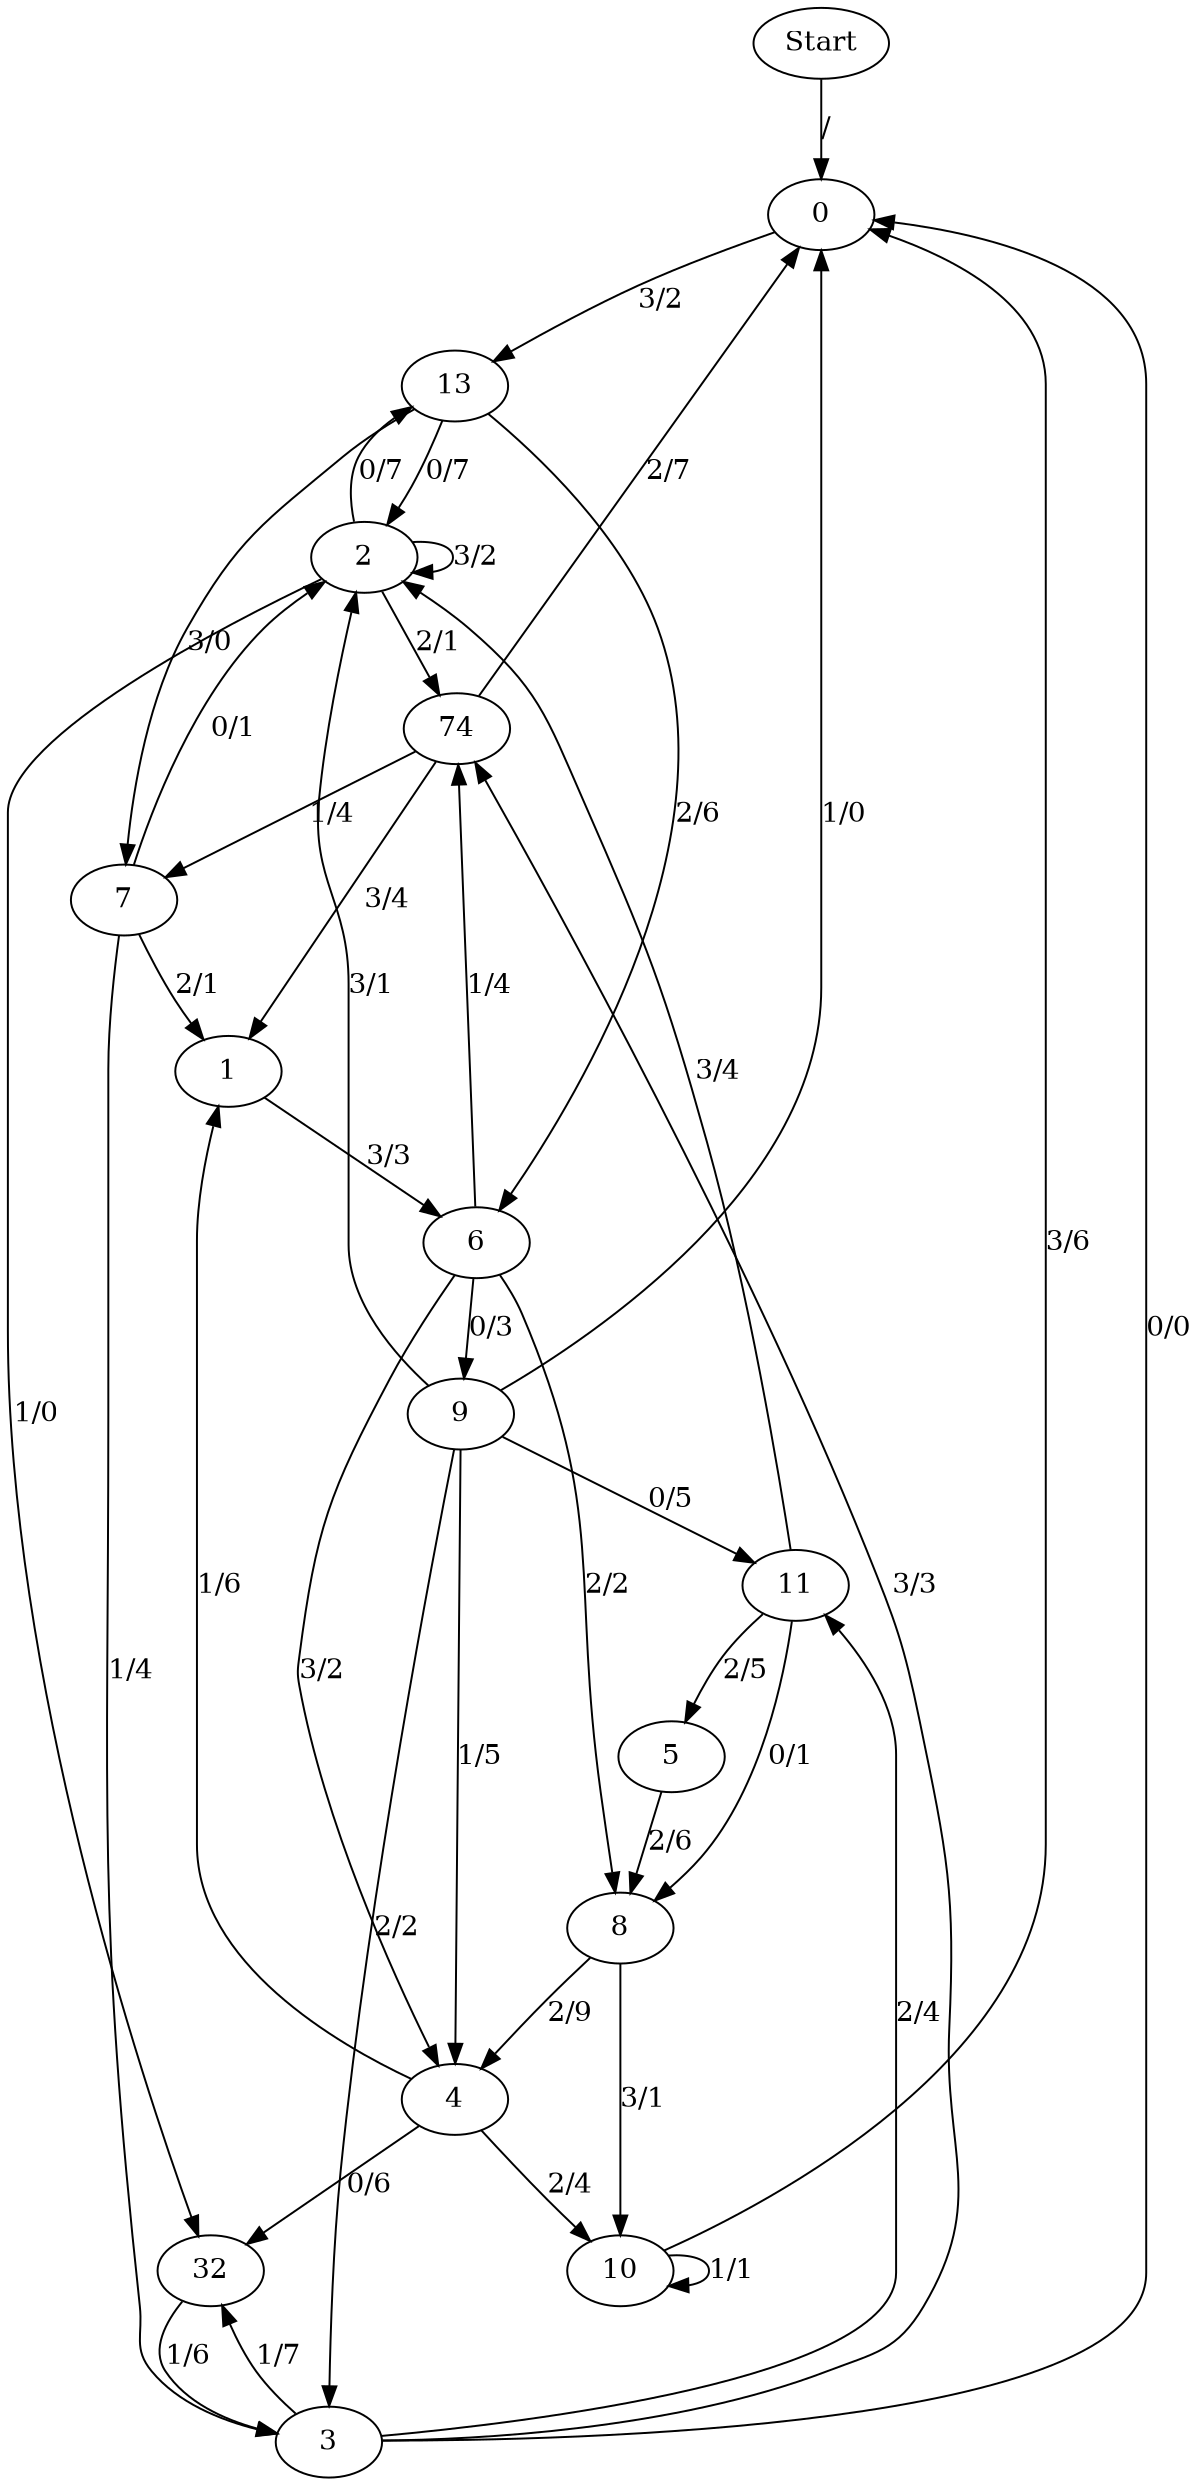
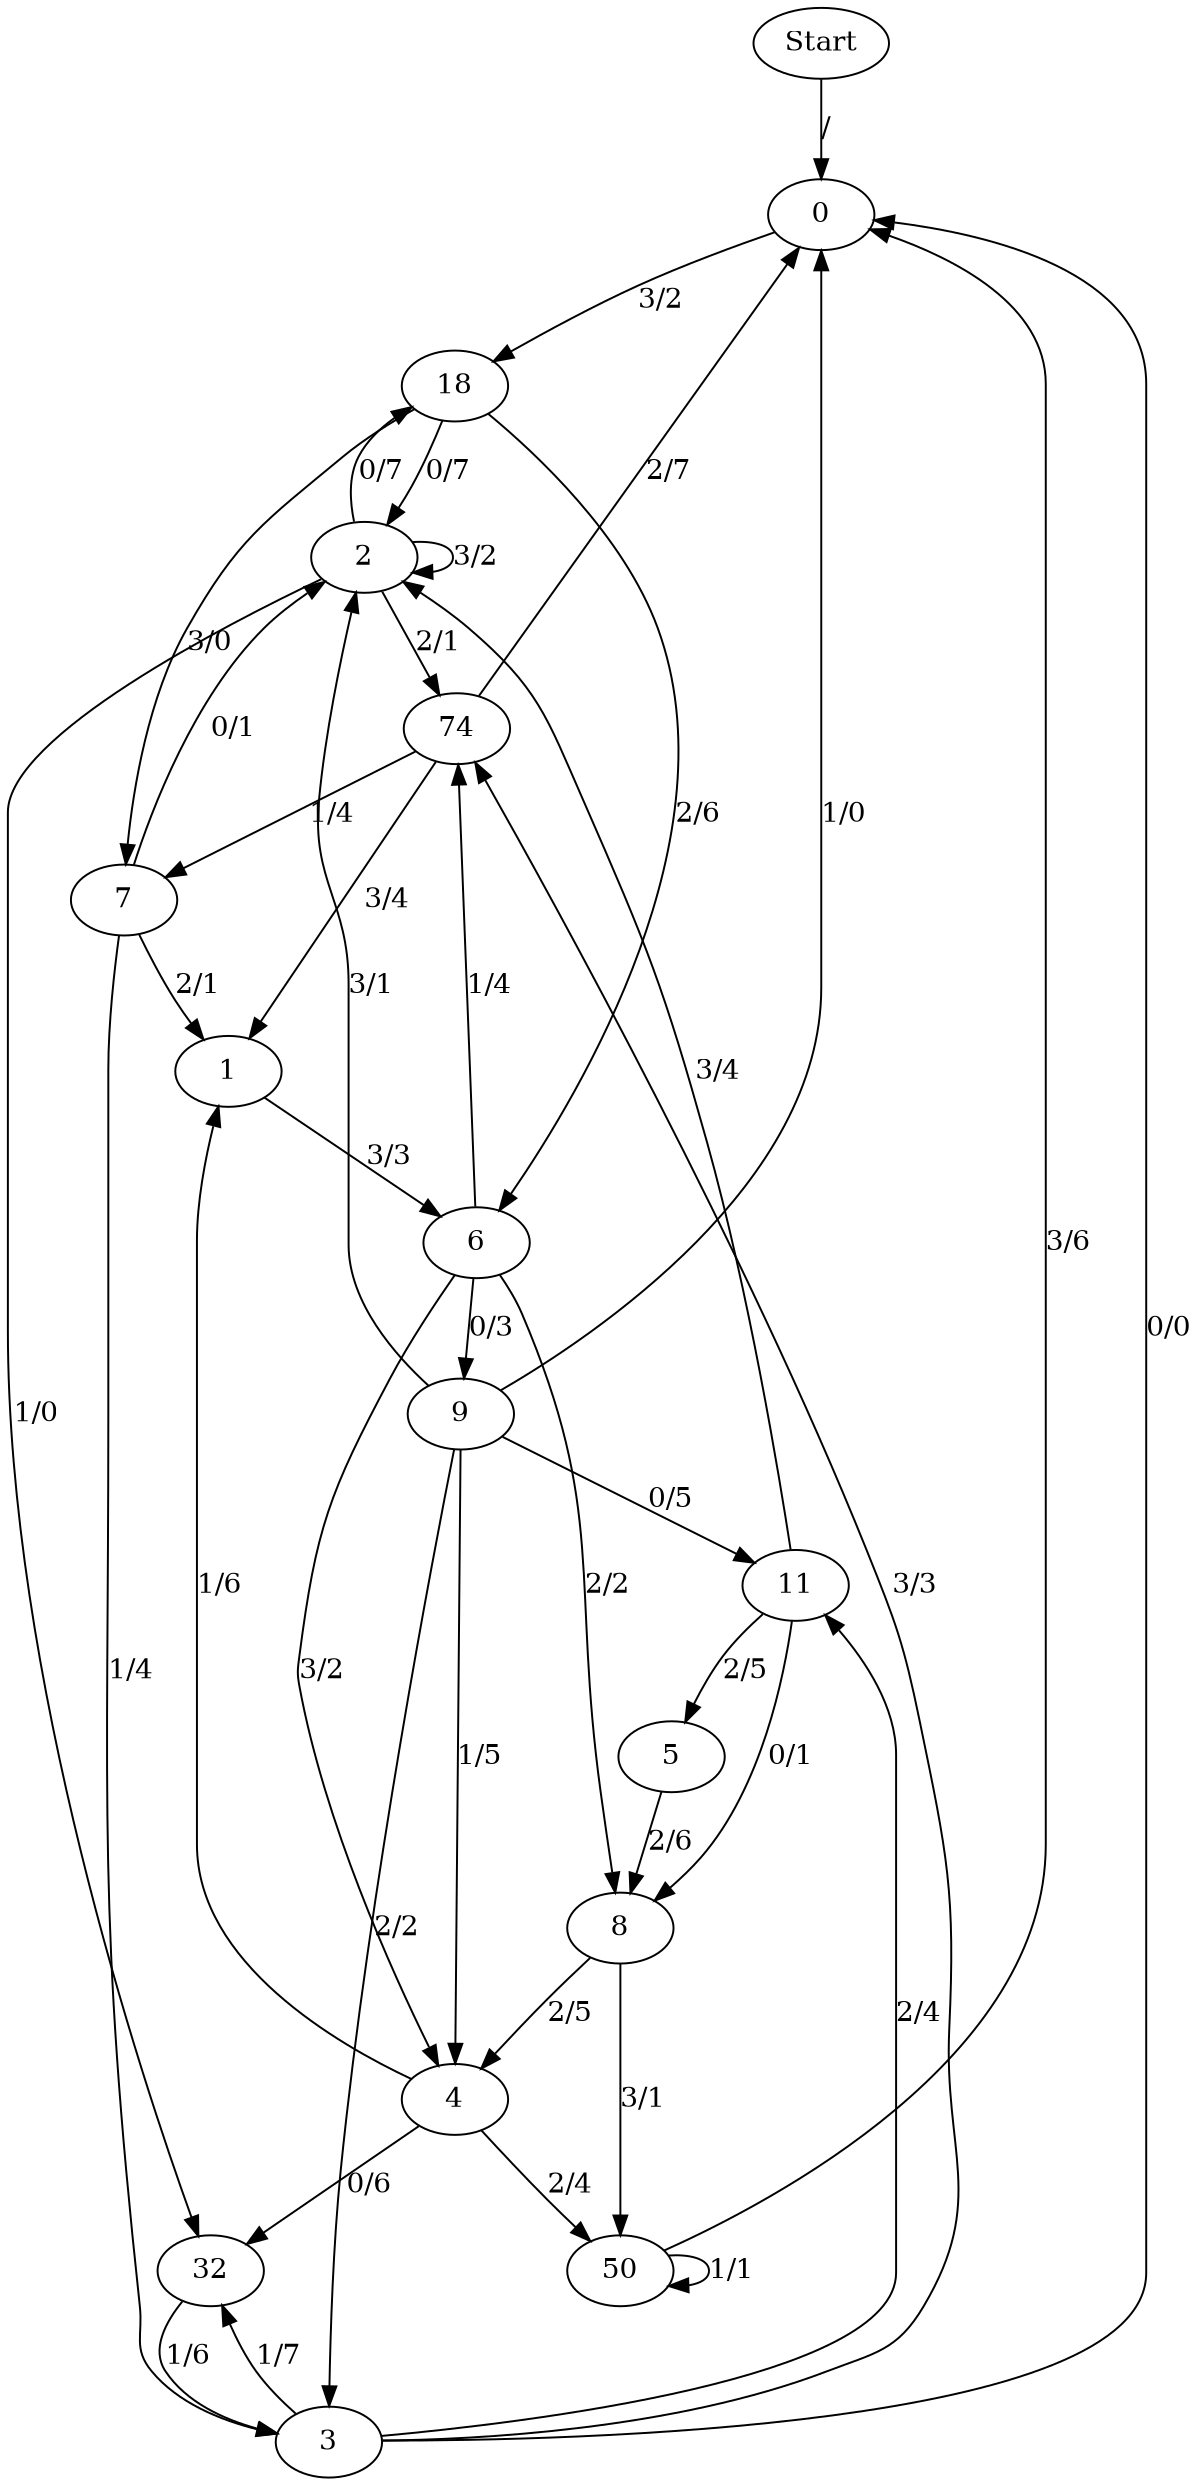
(455, 386) -> (455, 386)
(570, 2014) -> (570, 2014)
(620, 2271) -> (620, 2271)
